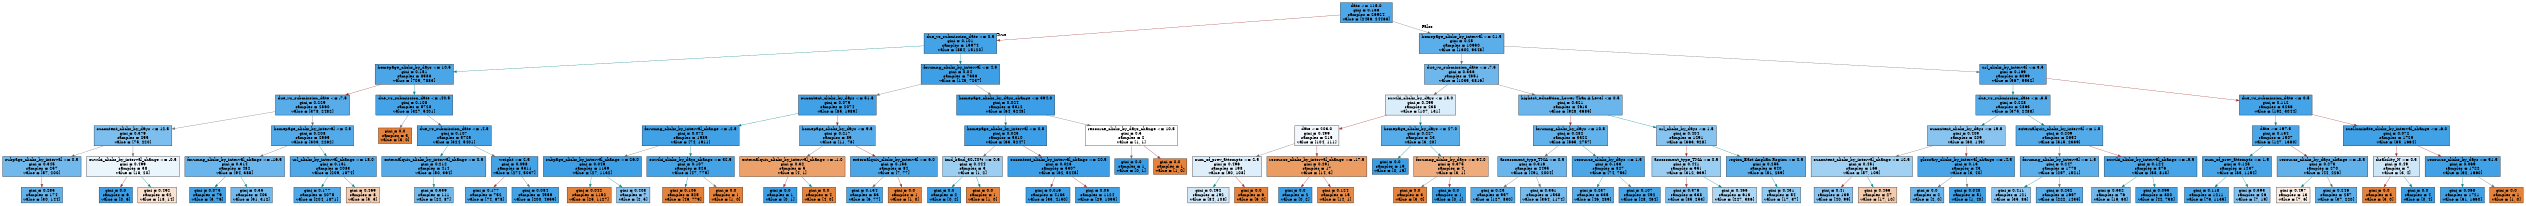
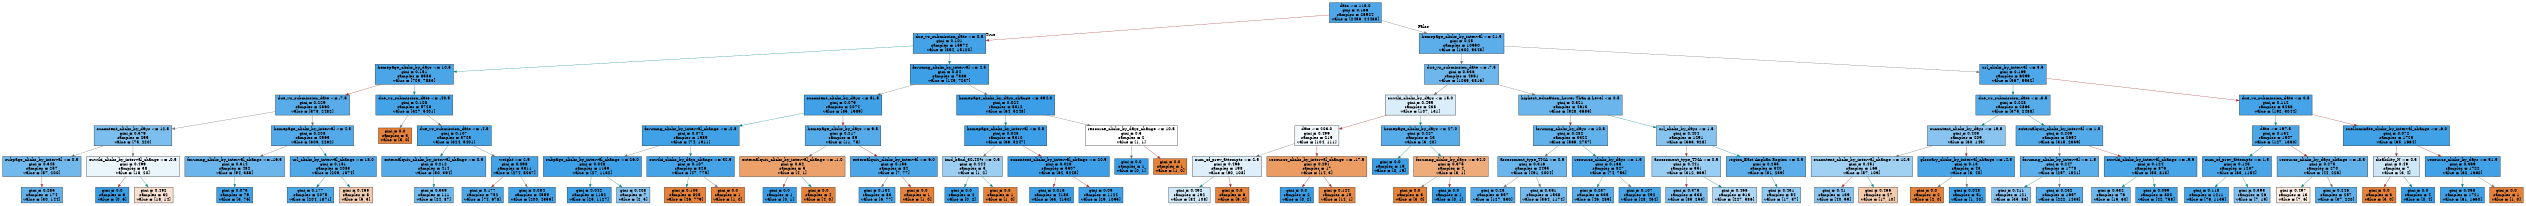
(252, 195) -> none
(589, 195) -> (589, 195)
(1927, 195) -> (1927, 195)
